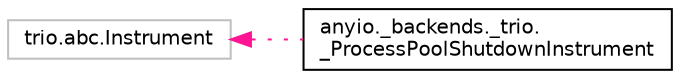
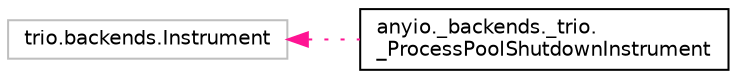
(119, 39) -> (148, 39)
